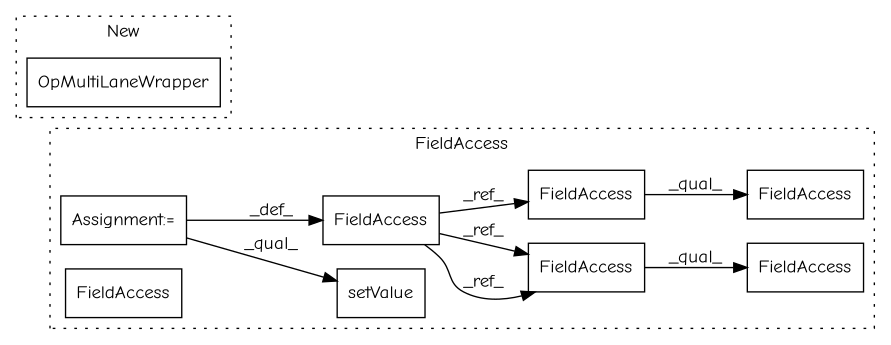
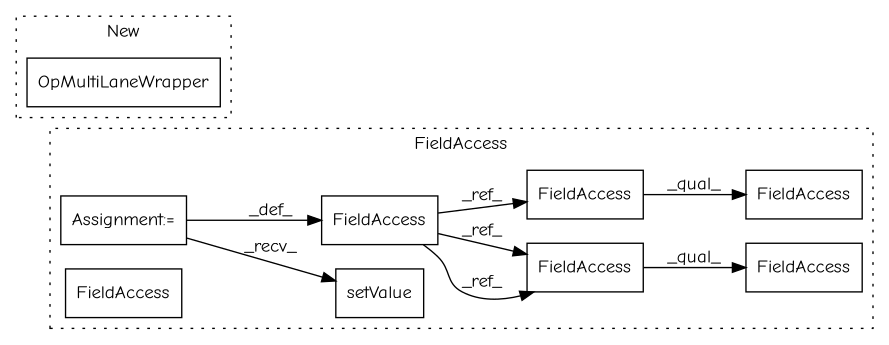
(272, 244) -> (271, 247)
